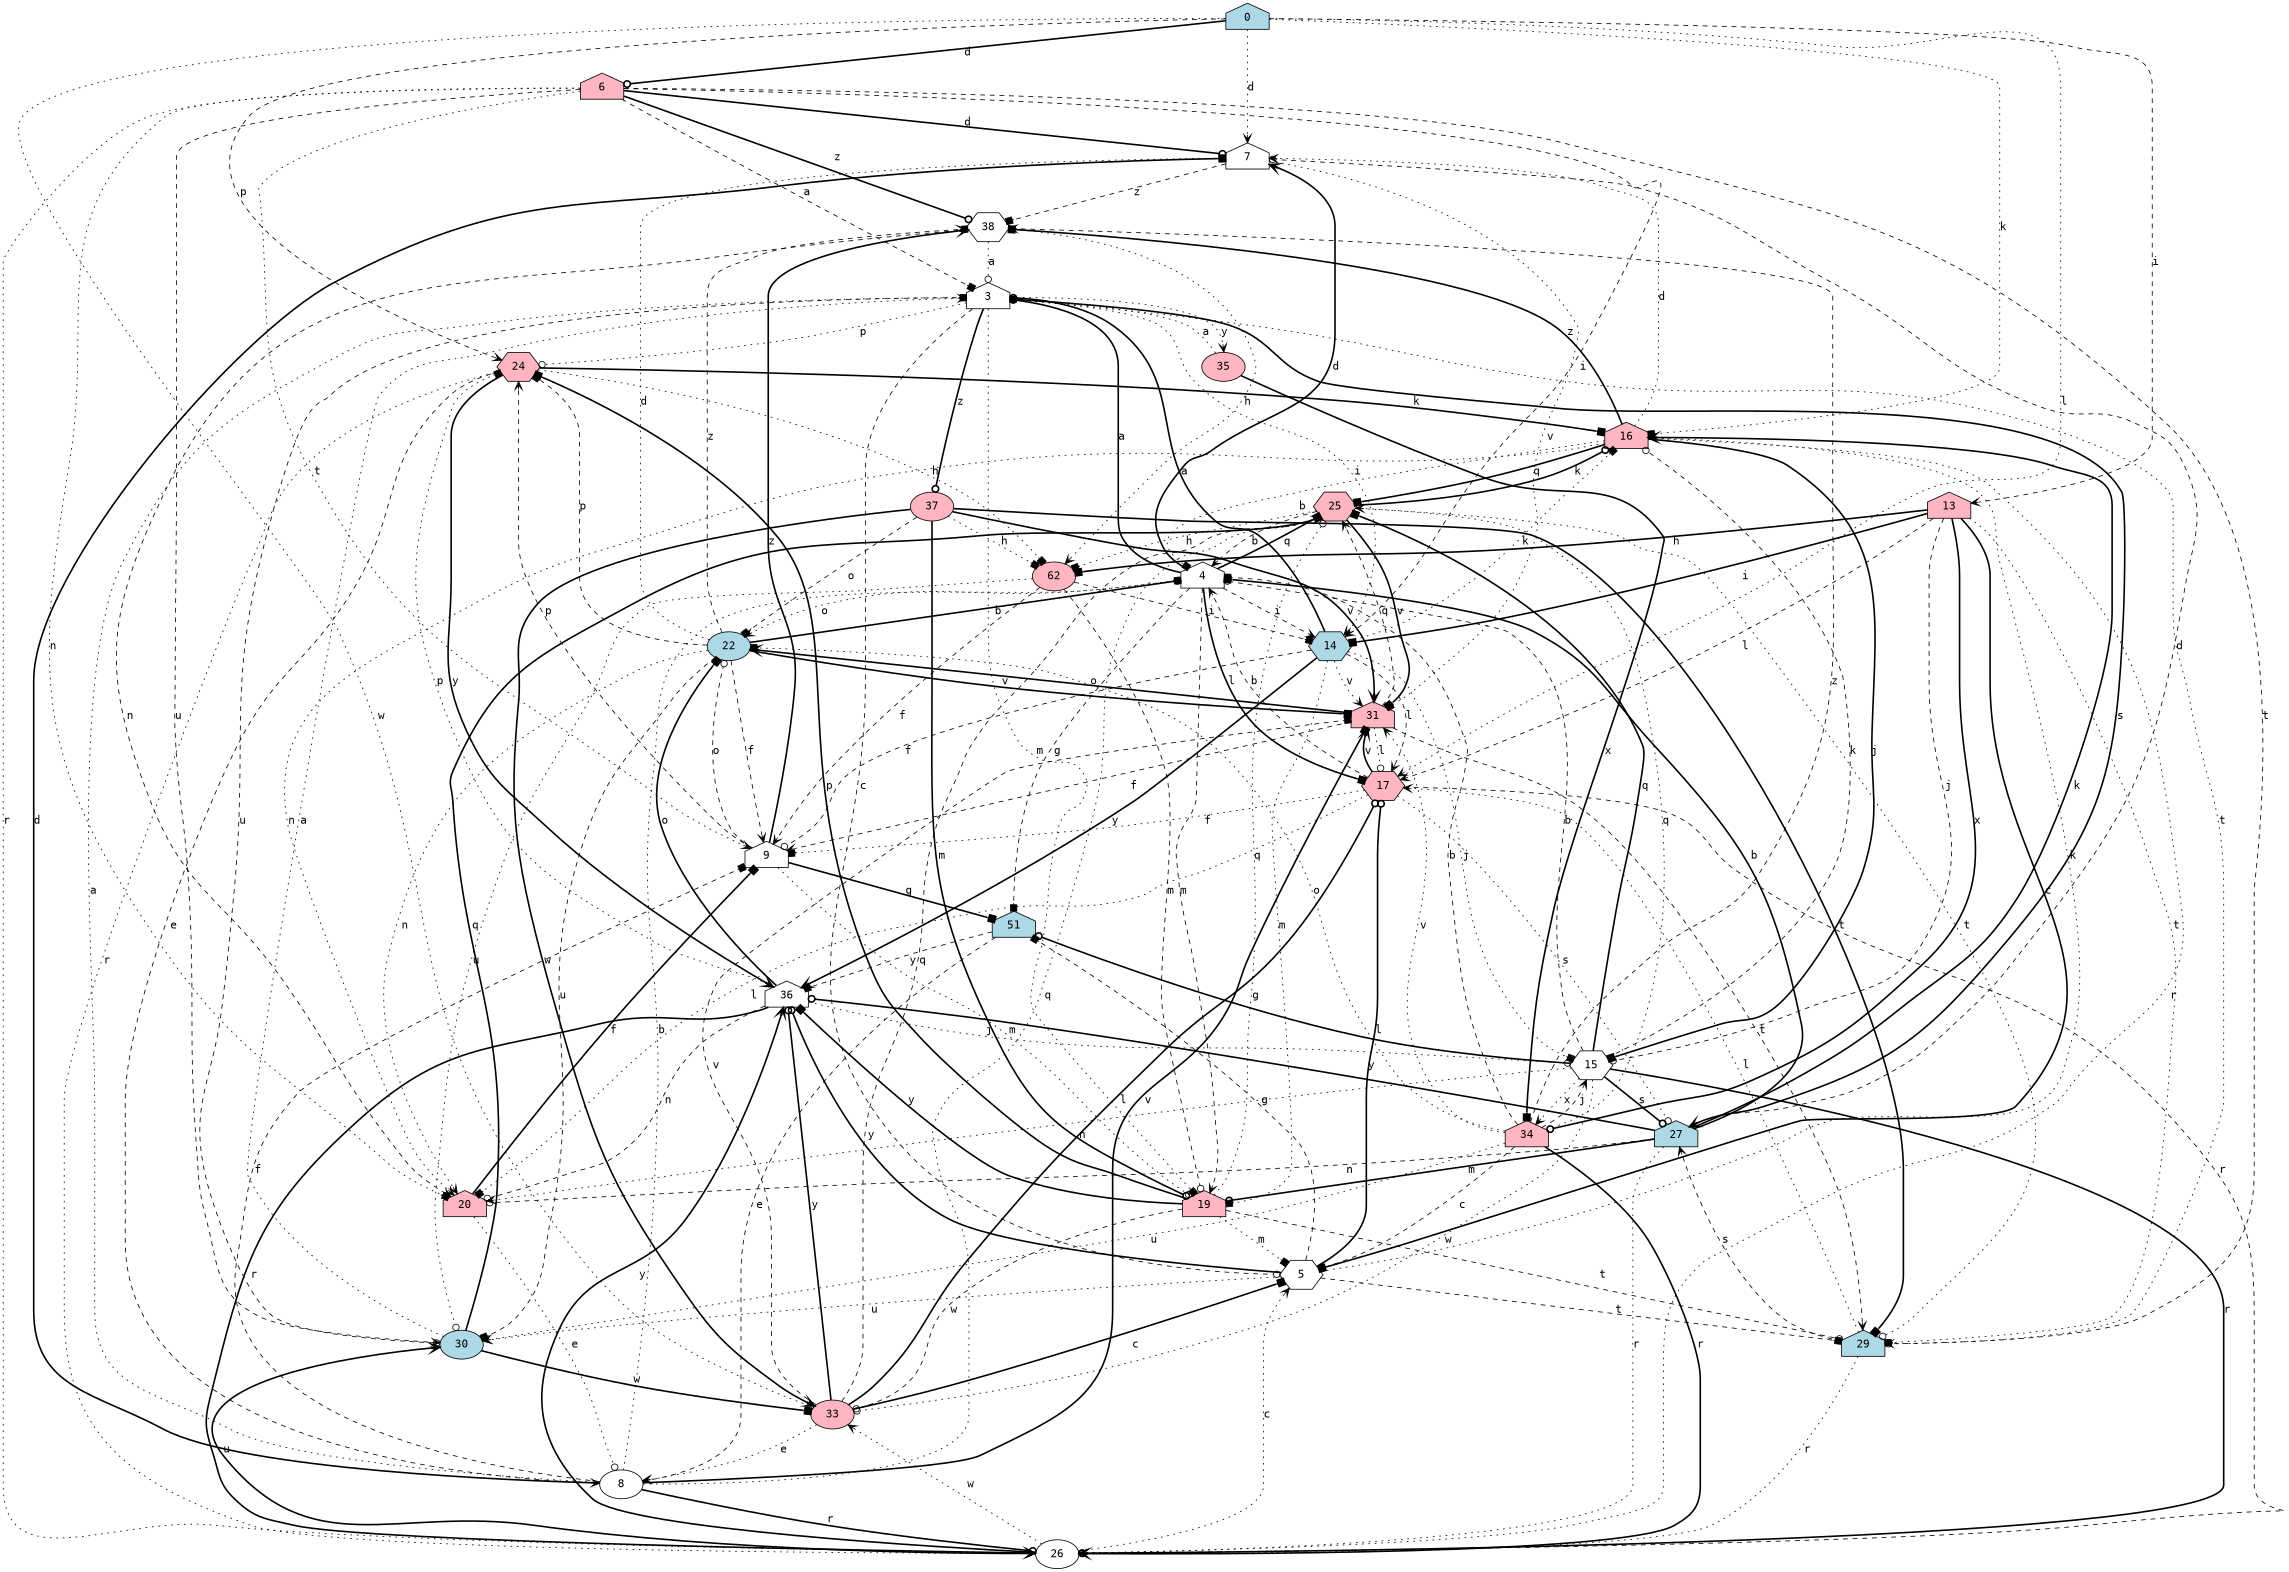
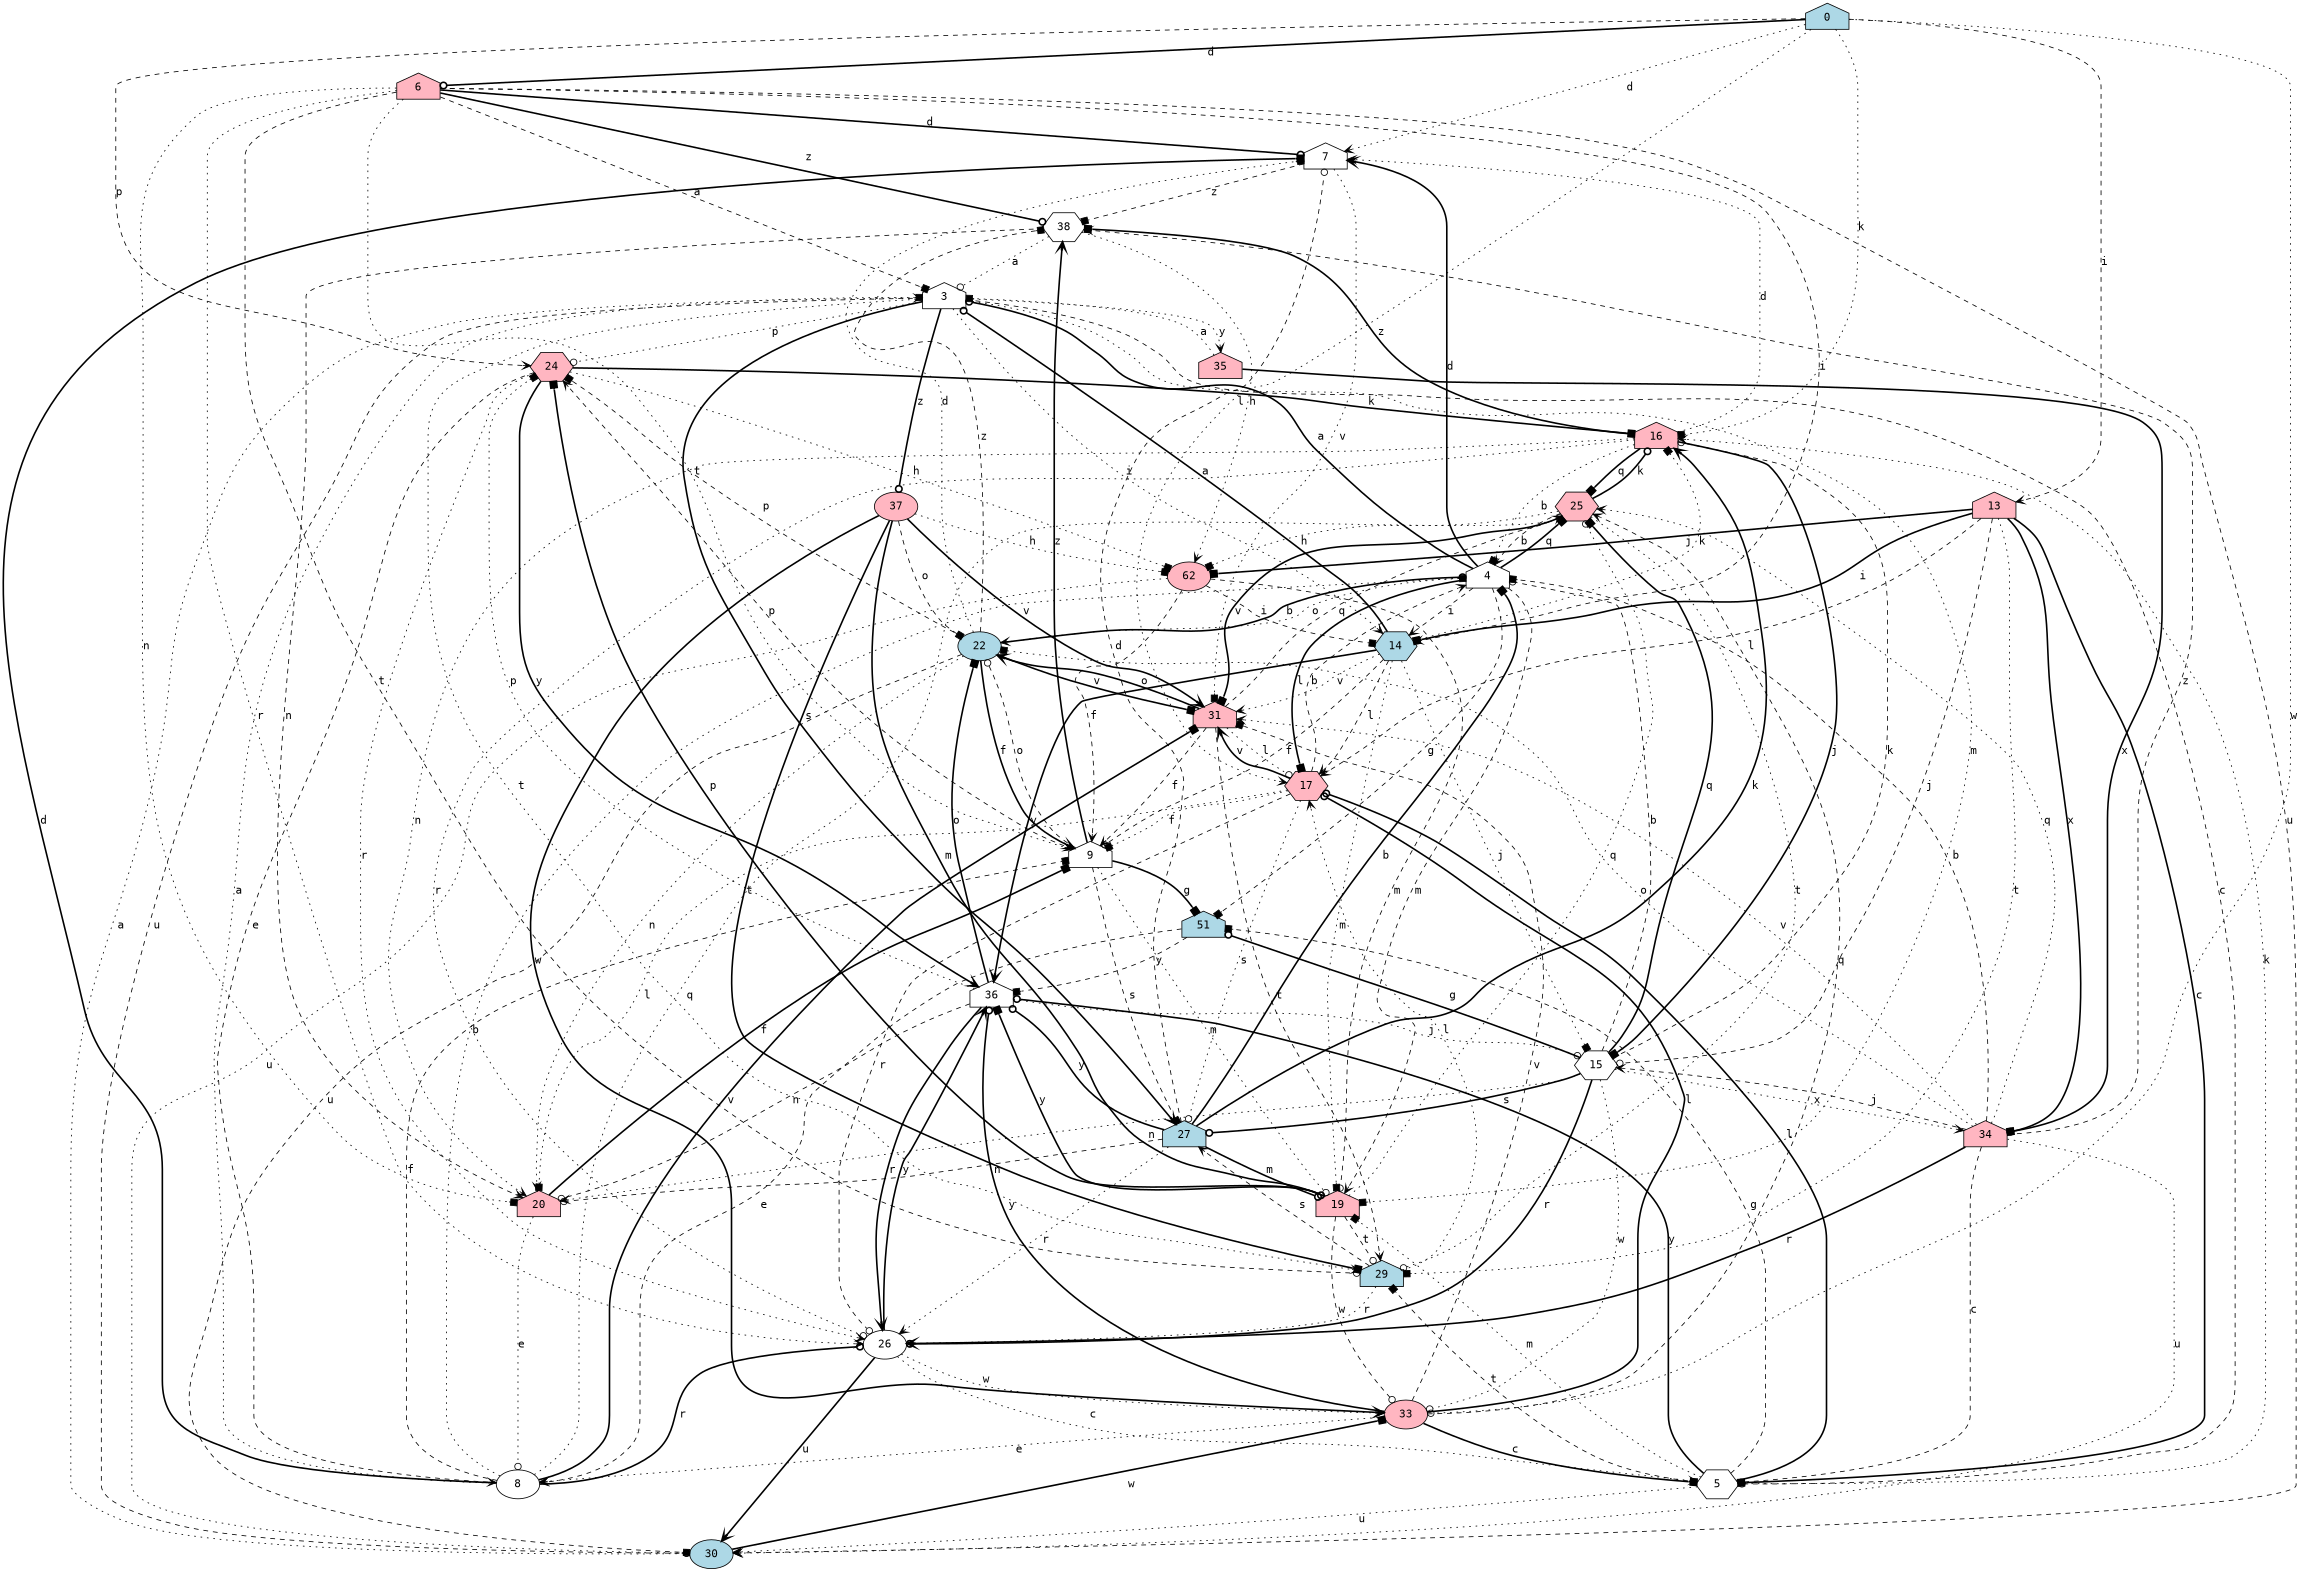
(1223, 367) -> (1220, 367)
(1677, 541) -> (1689, 541)
(577, 635) -> none
(746, 748) -> (1002, 765)
none -> (1124, 995)
(1250, 1238) -> (1525, 1357)
